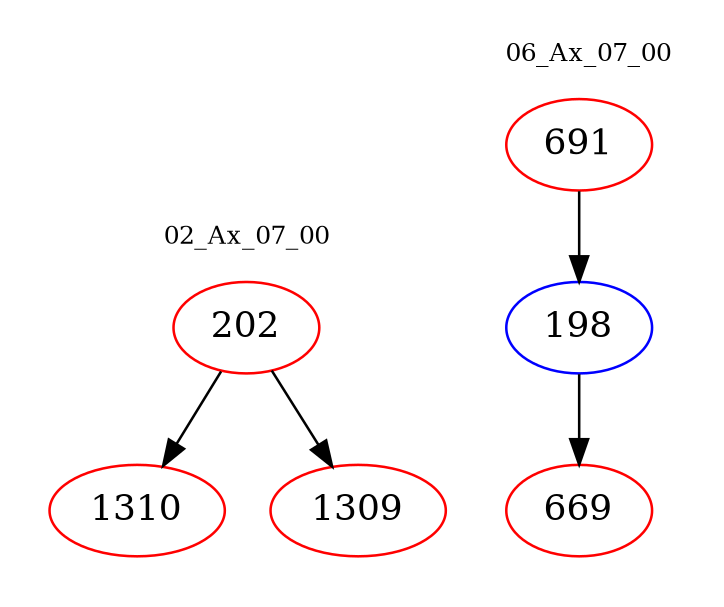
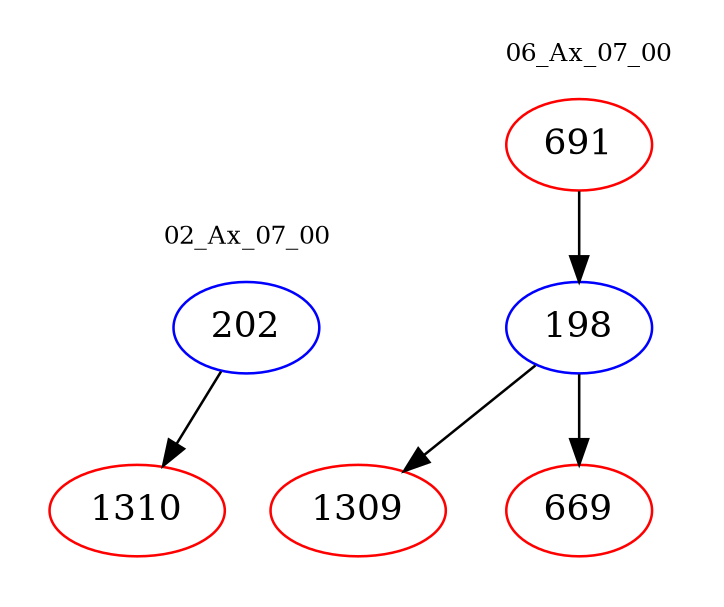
(246, 328) -> (246, 328)
(295, 408) -> (502, 392)
